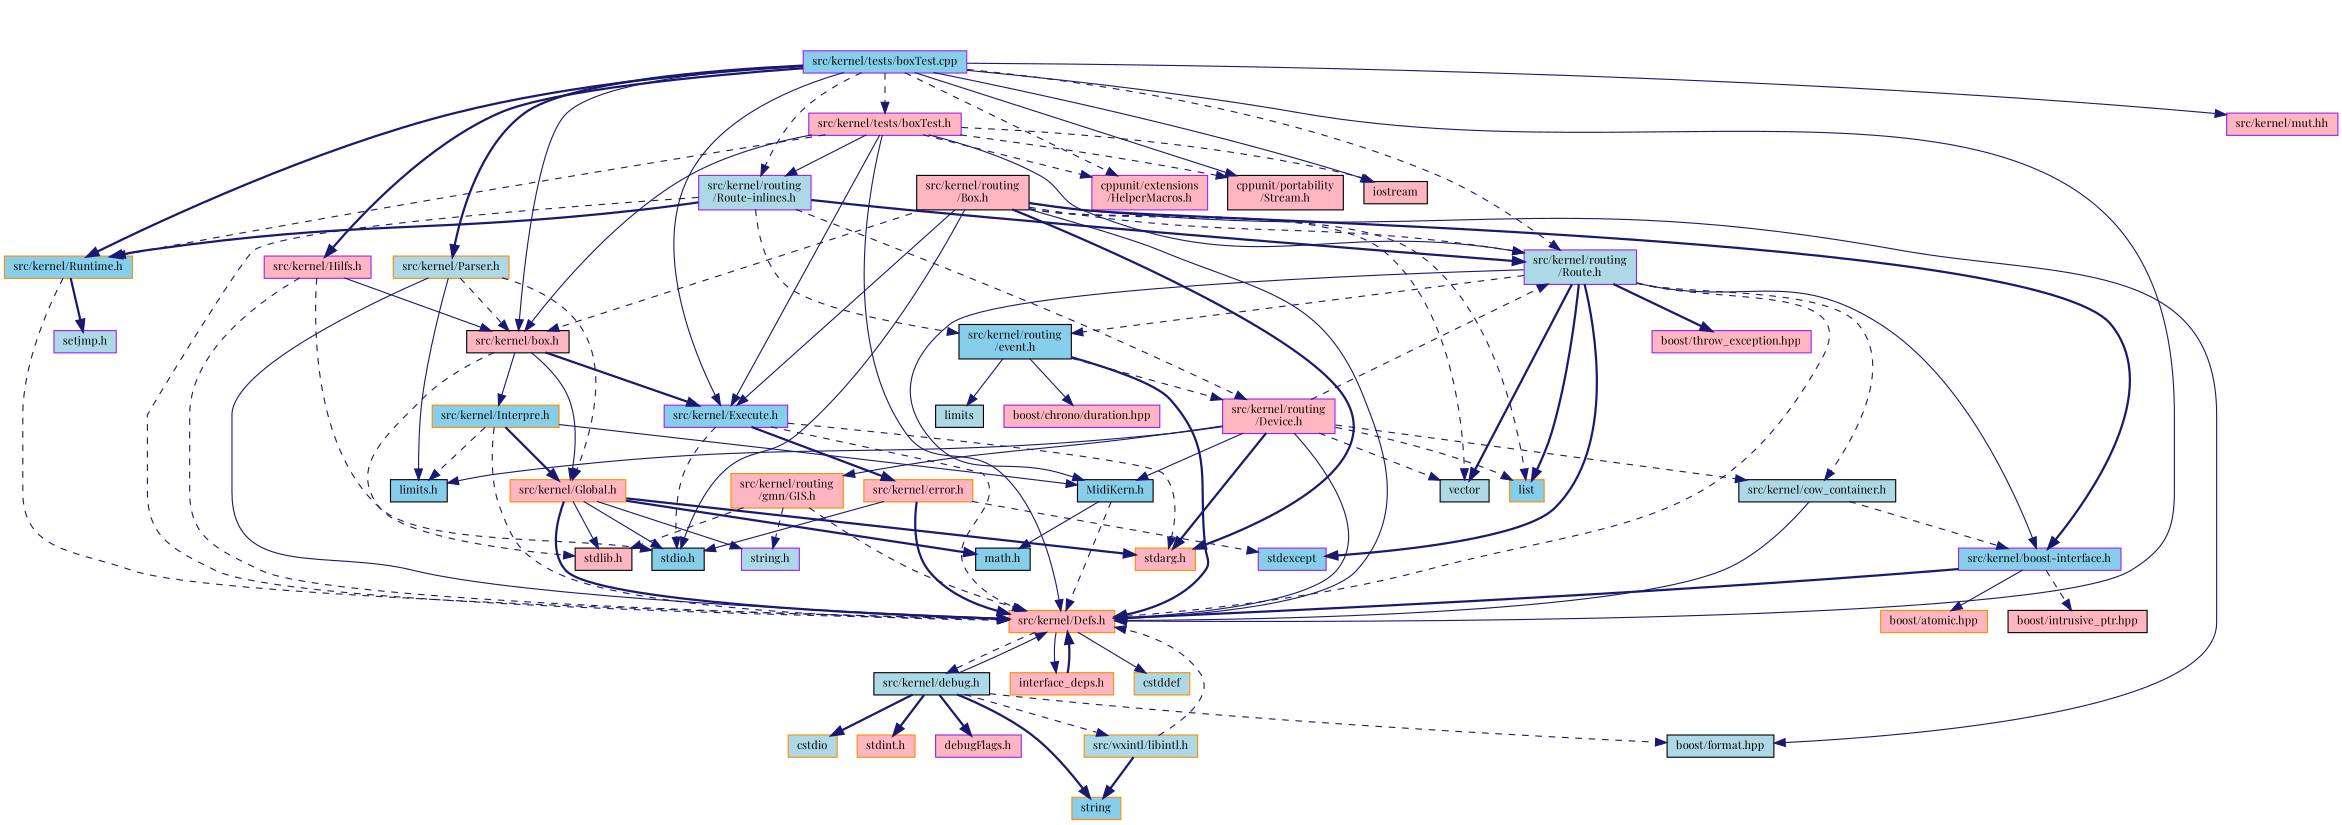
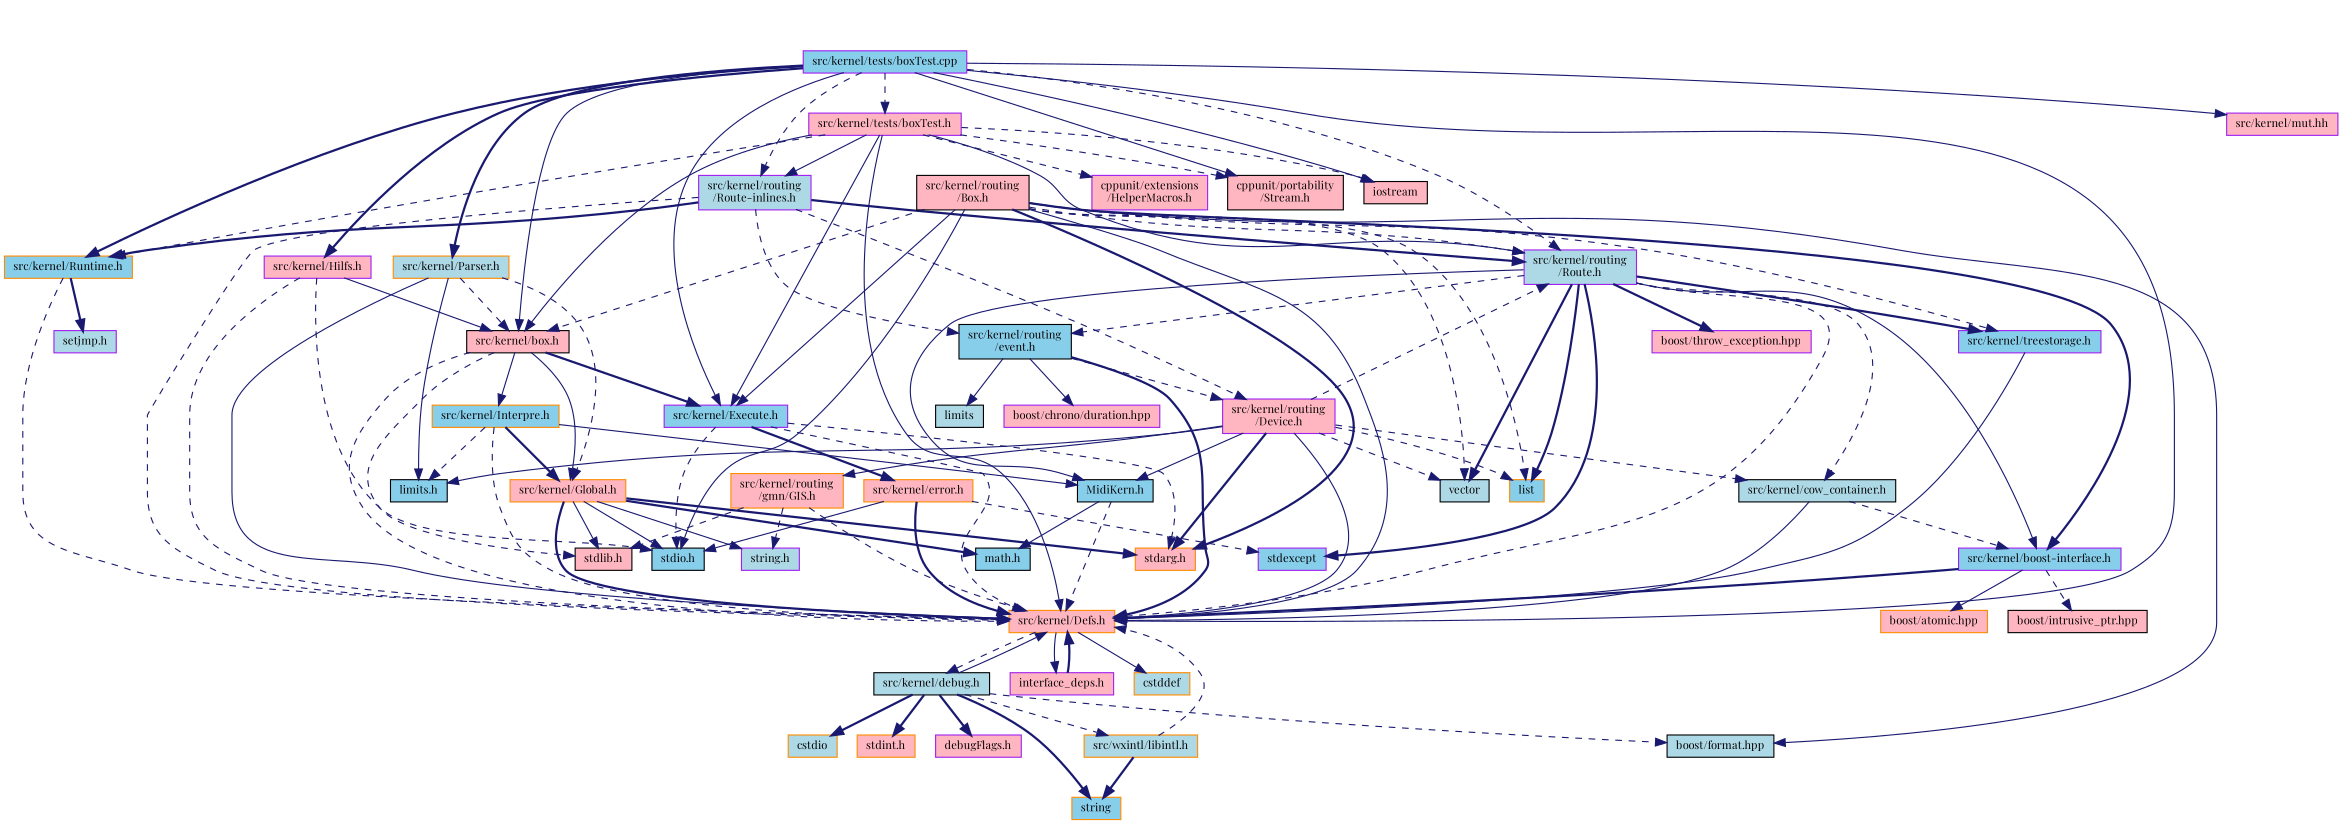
(1006, 122) -> none
none -> (2030, 342)
none -> (496, 576)
(1062, 684) -> (1062, 684)
